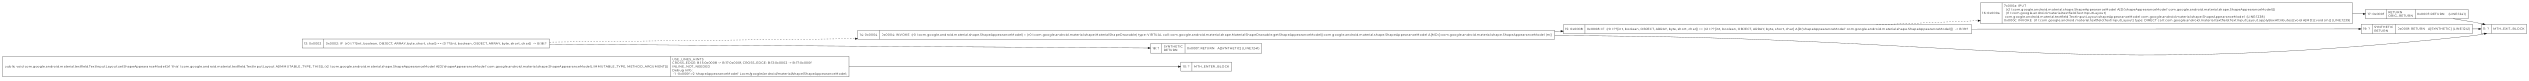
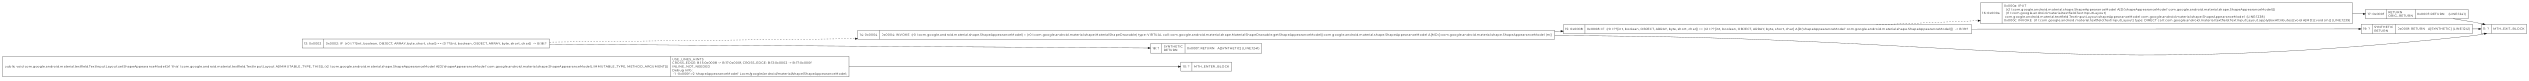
(2016, 6) -> (2016, 6)
